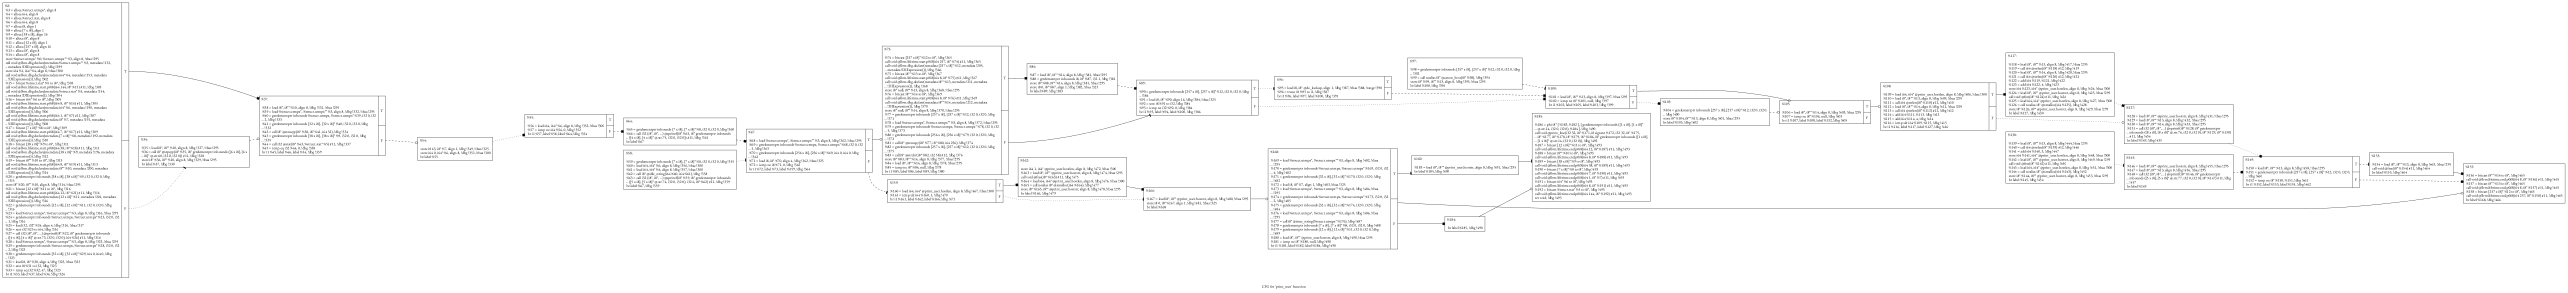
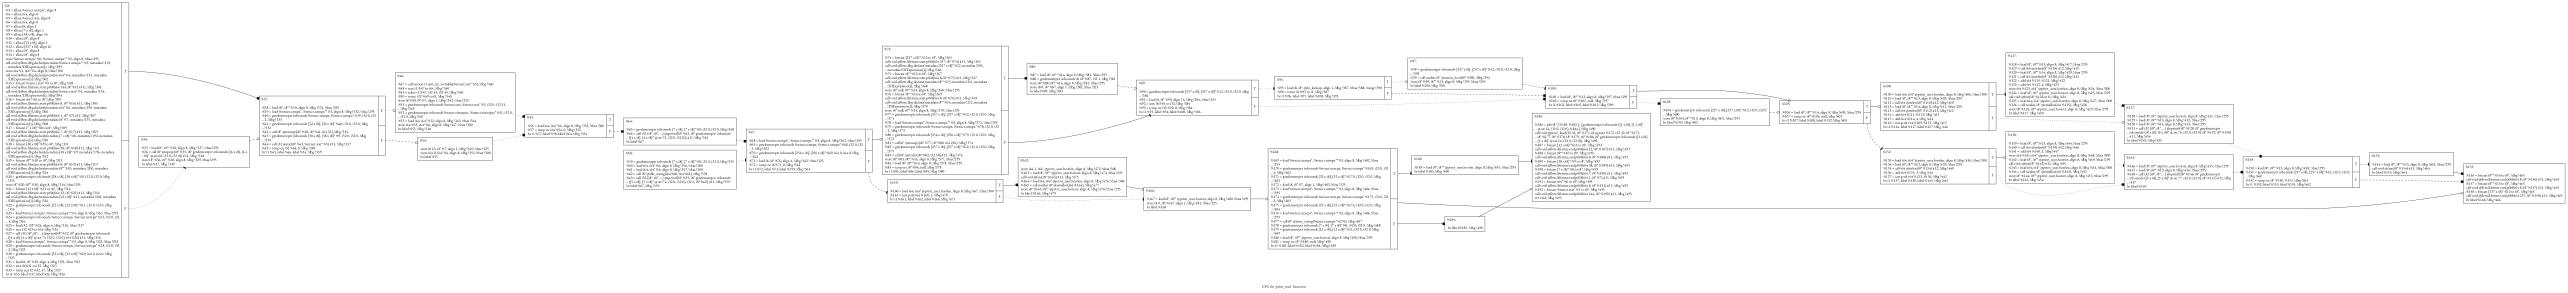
none -> (1398, 82)
(1126, 87) -> (1126, 87)
(2000, 95) -> (2000, 95)
none -> (455, 103)
none -> (1938, 166)
(1134, 188) -> (1134, 188)
